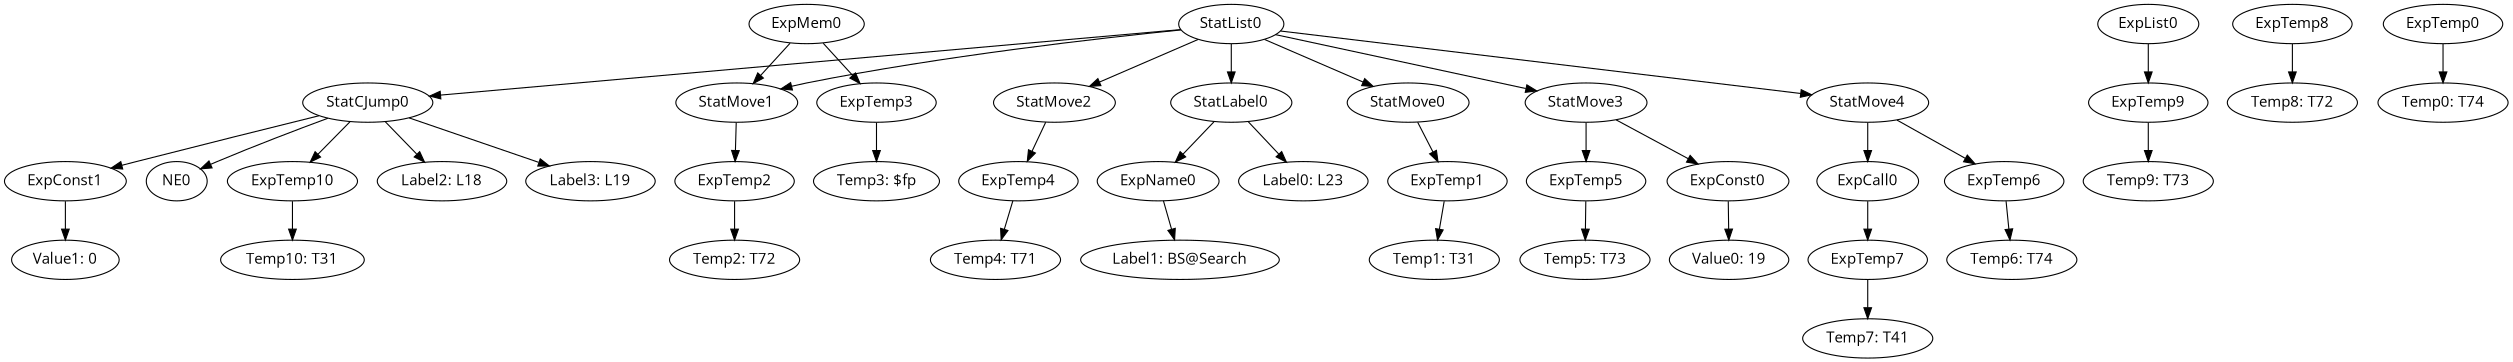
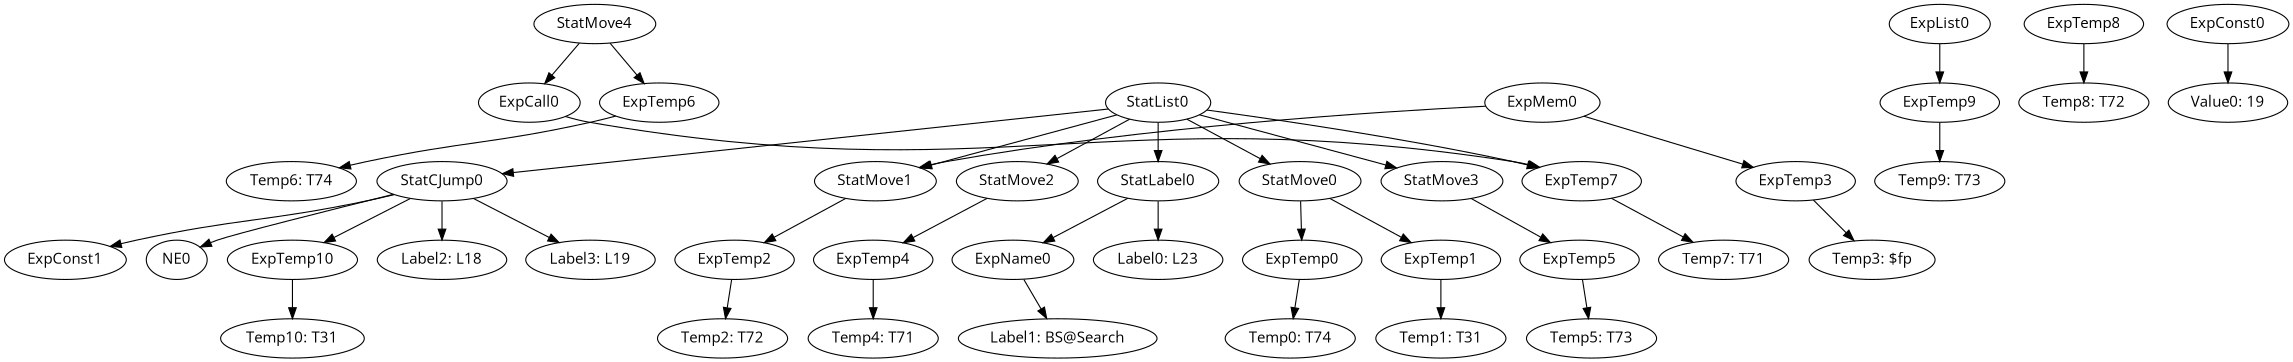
(1541, 62) -> (1368, 134)
(1652, 139) -> none
none -> (1301, 215)
(65, 260) -> none
(1868, 338) -> (1724, 260)
